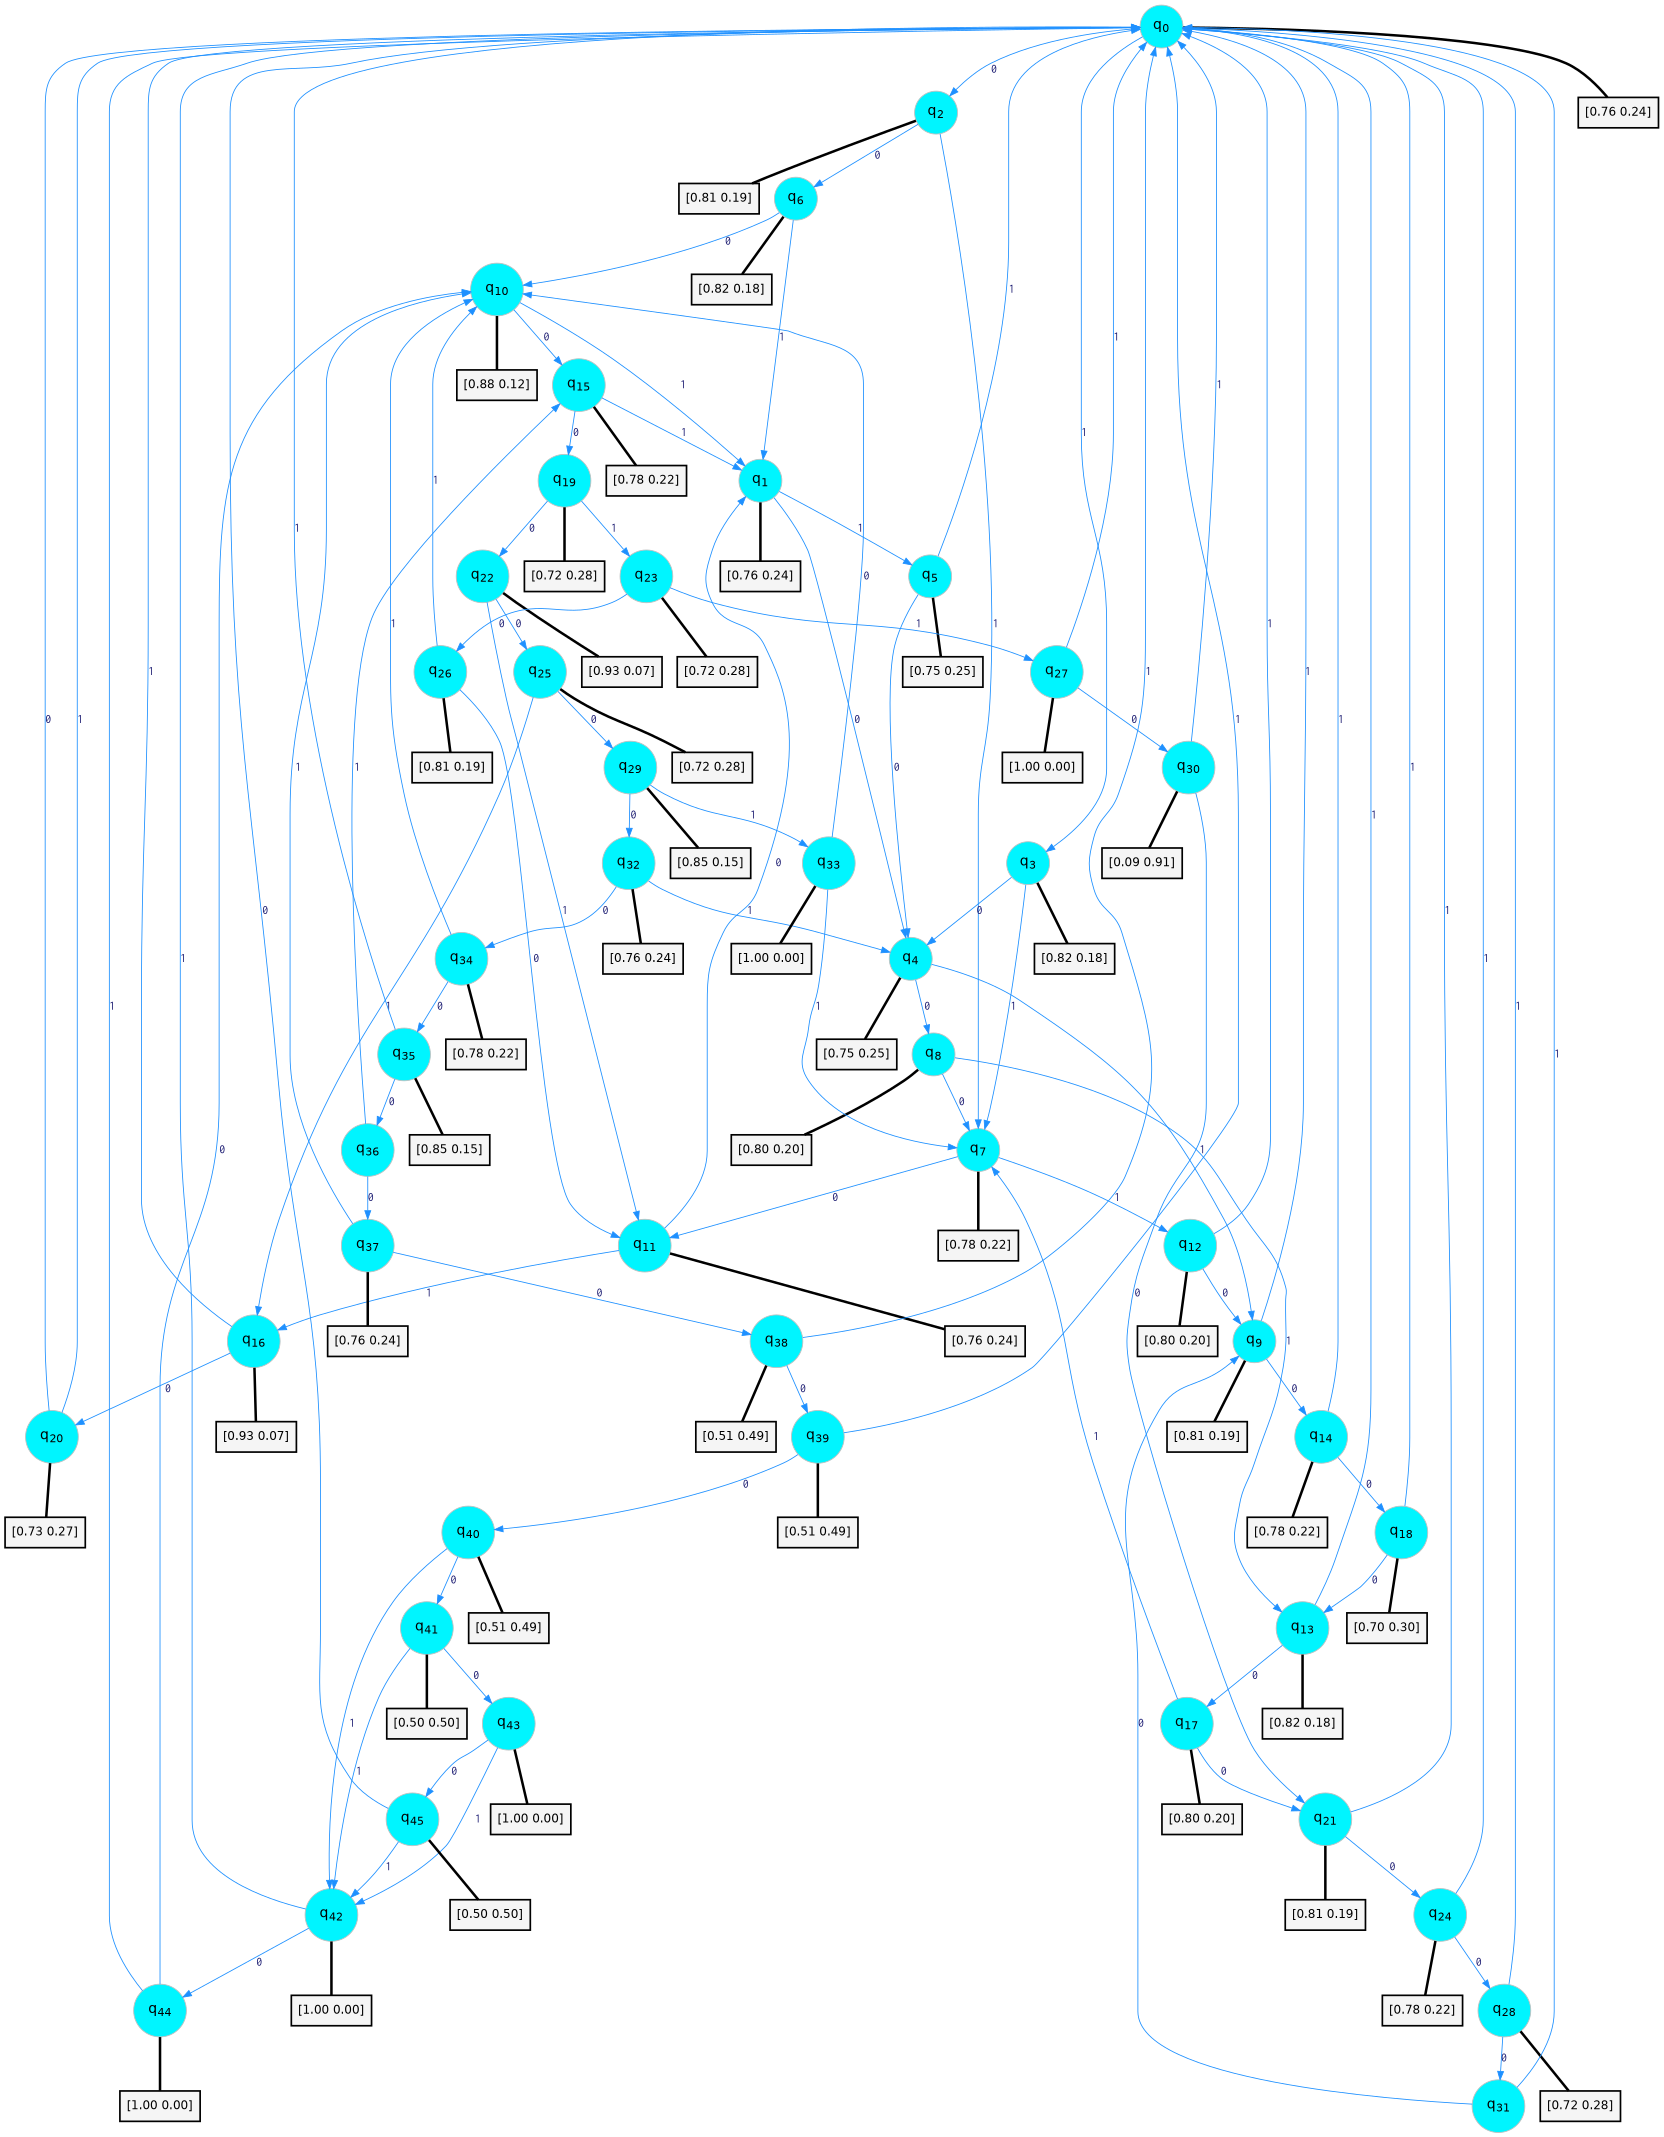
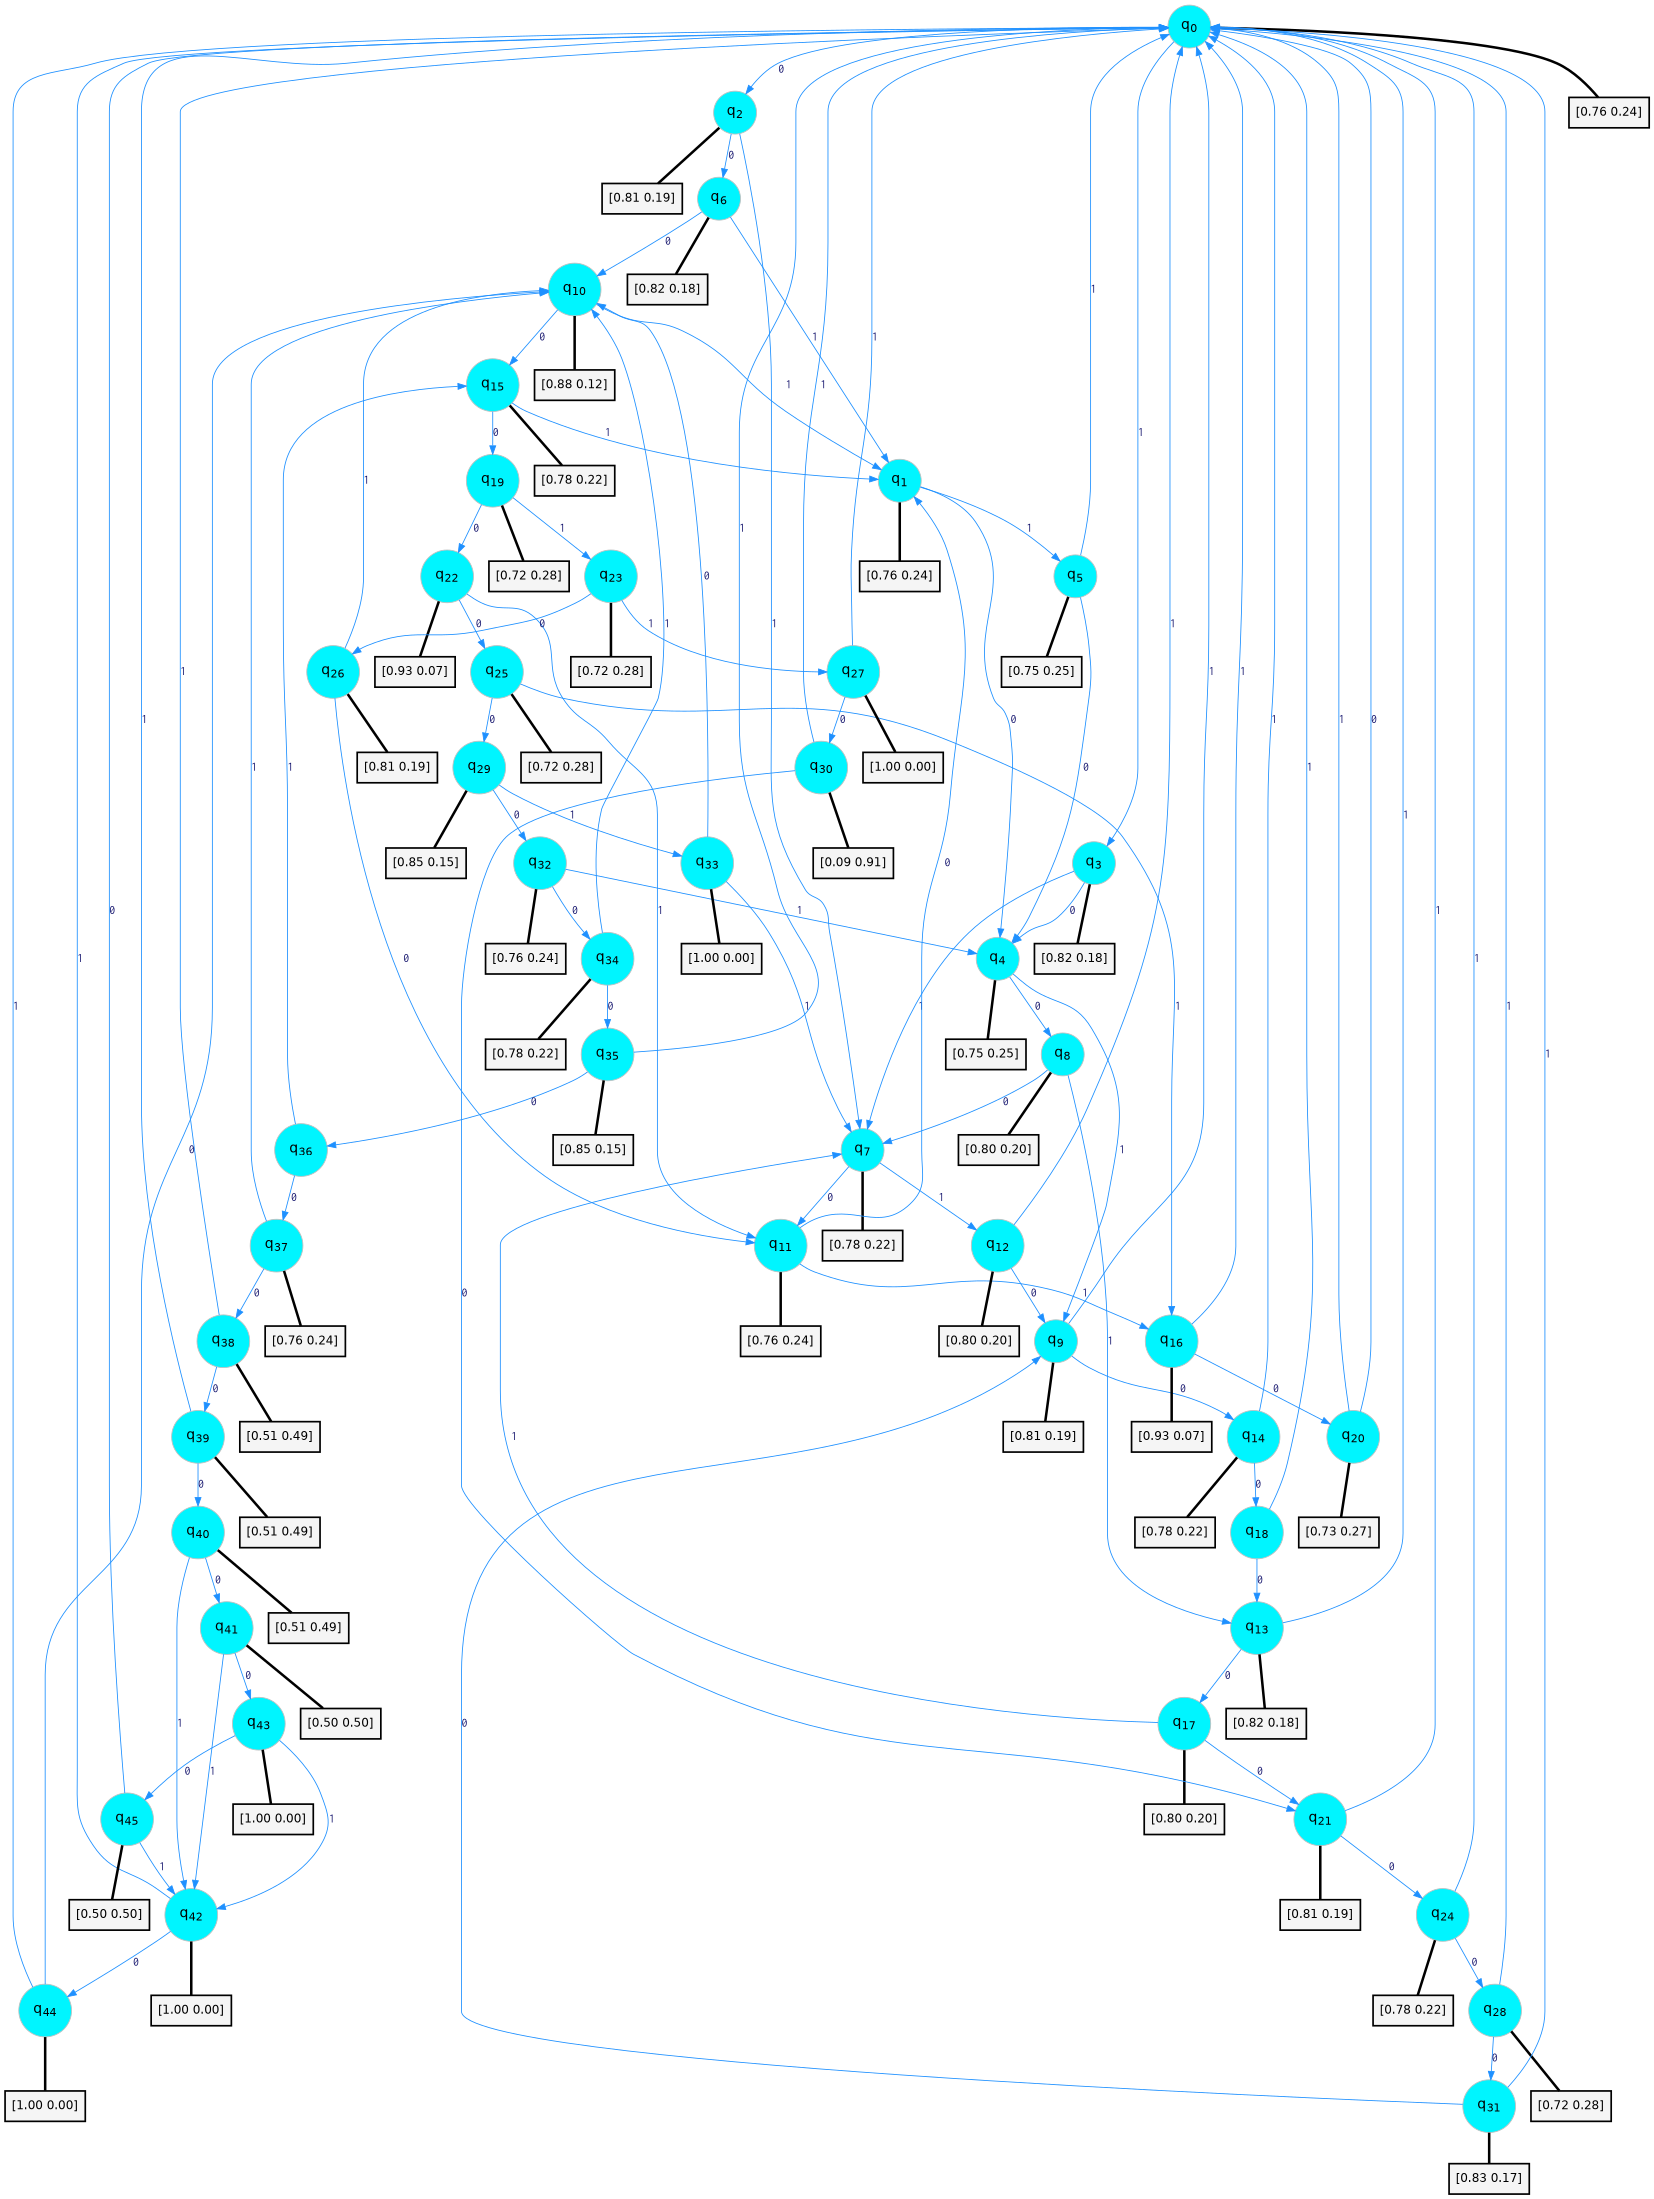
(1387, 1628) -> none
none -> (1489, 2179)
